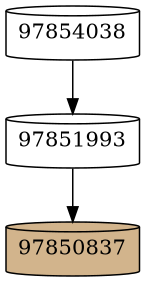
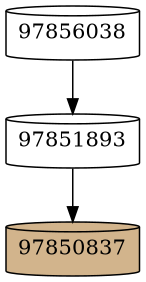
(73, 33) -> (73, 33)
(73, 141) -> (73, 141)
